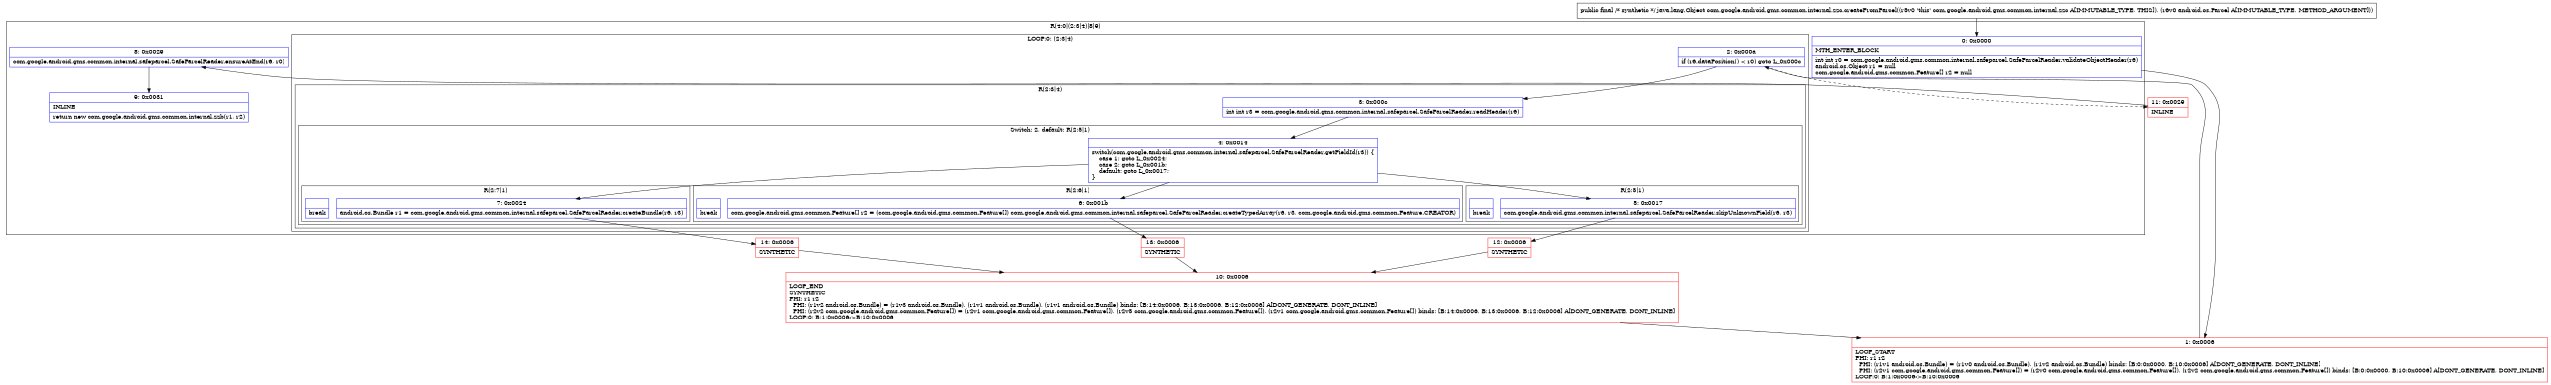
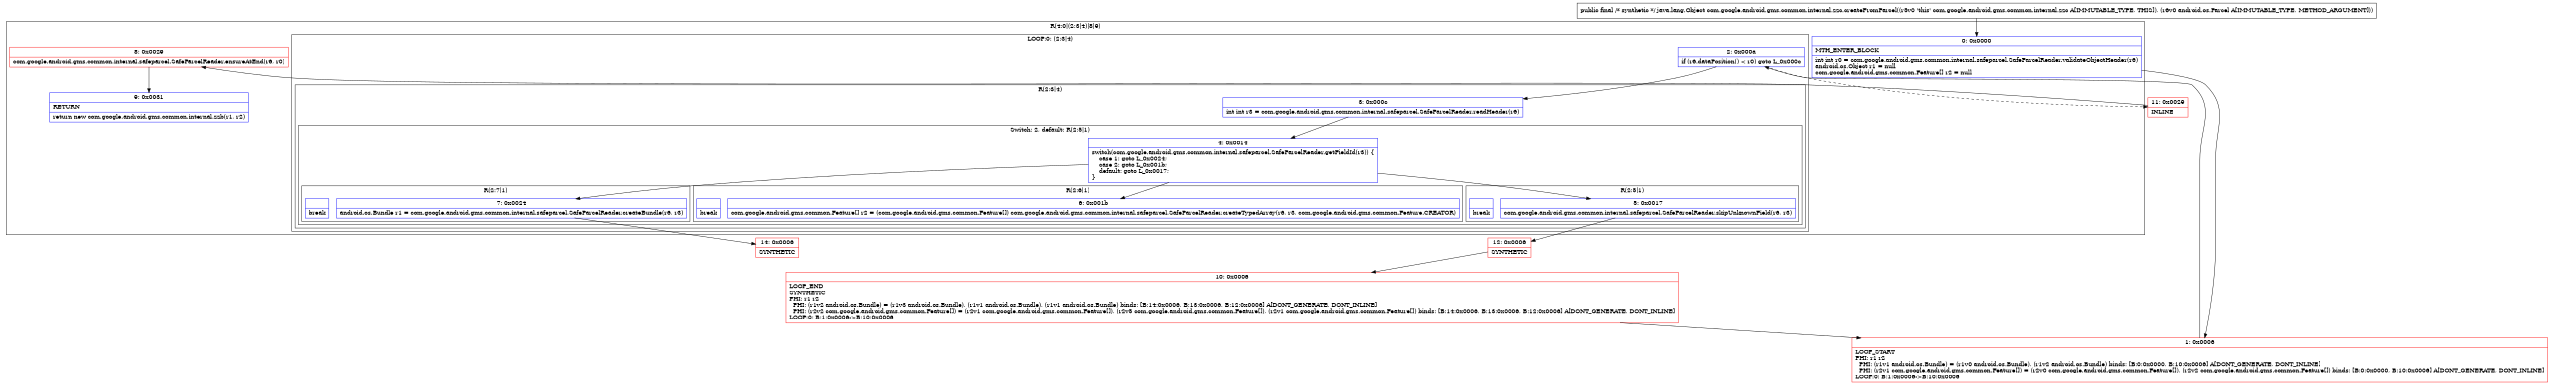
(149, 57) -> (149, 57)
(64, 107) -> (66, 107)
(1163, 248) -> none
(899, 261) -> none
